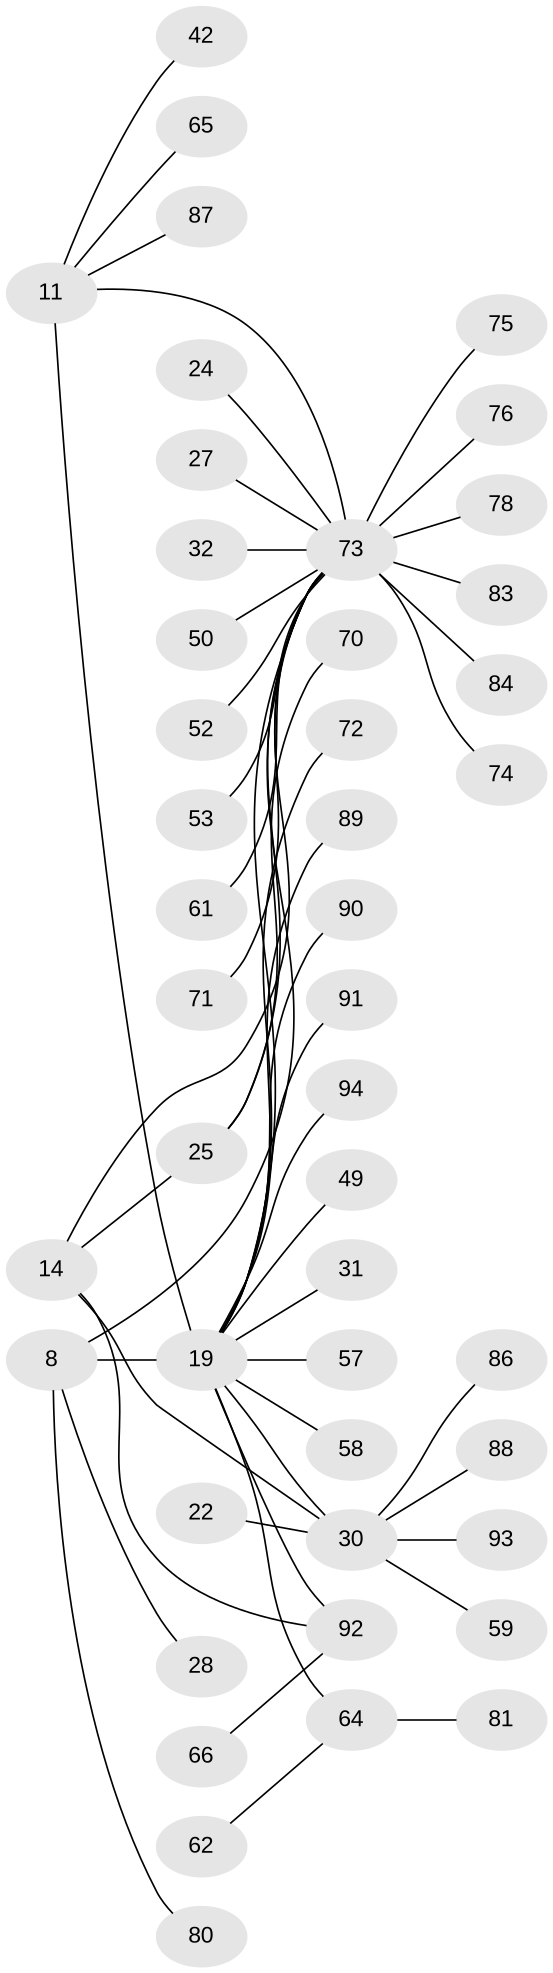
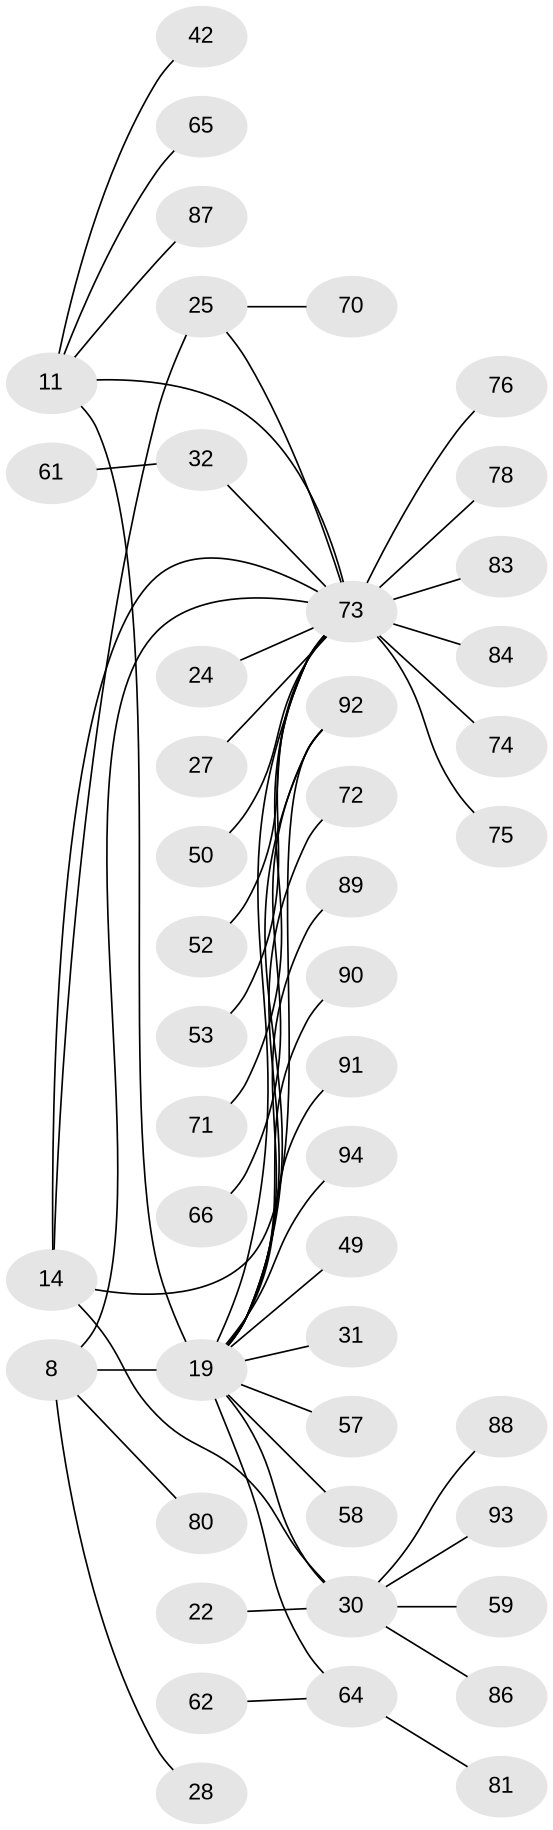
(277, 730) -> (127, 467)
